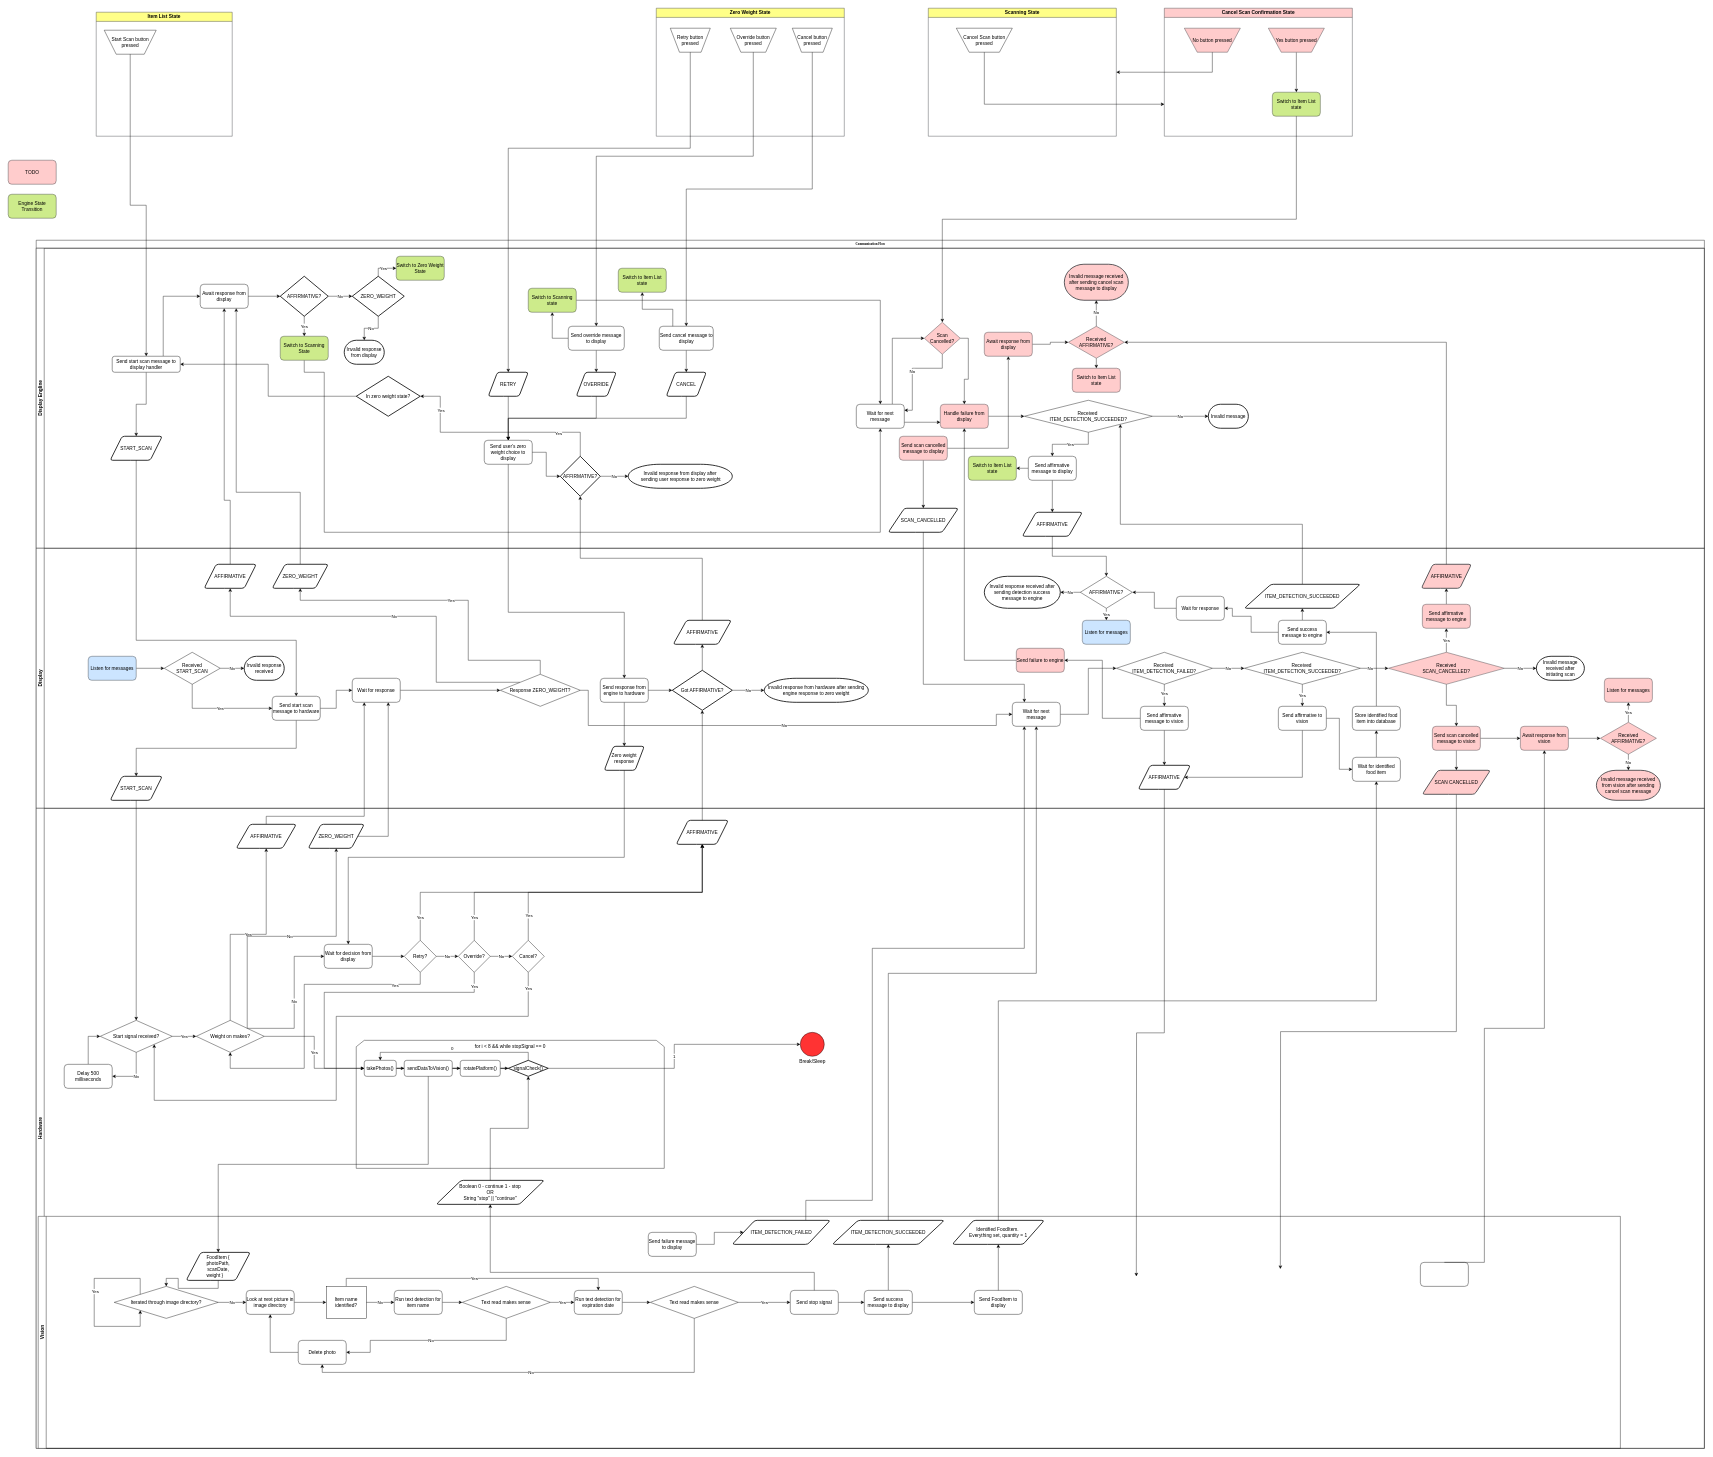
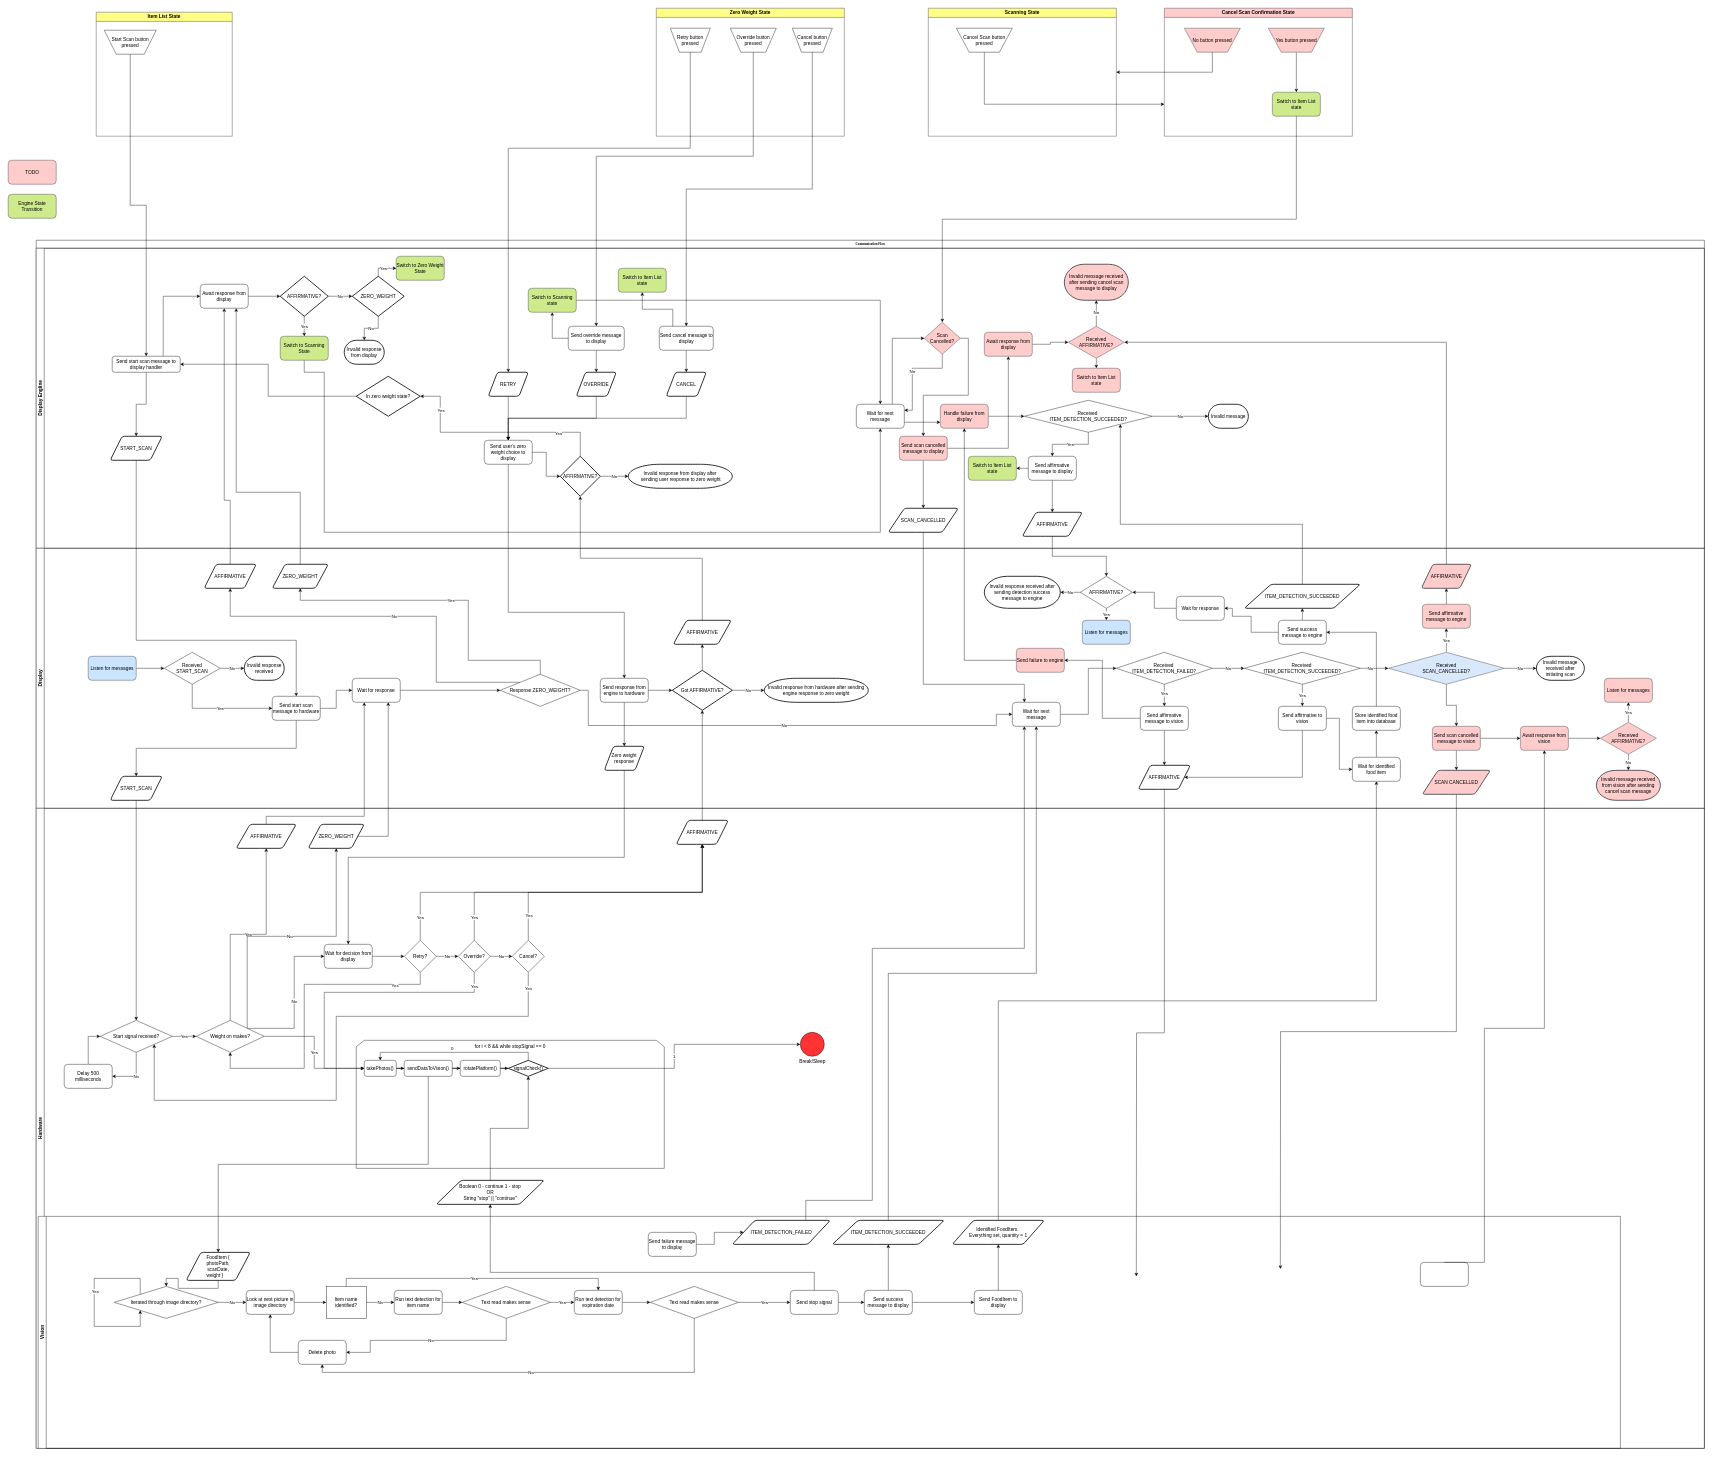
(964, 400) -> (923, 432)
(1446, 668) -> (1446, 668)
